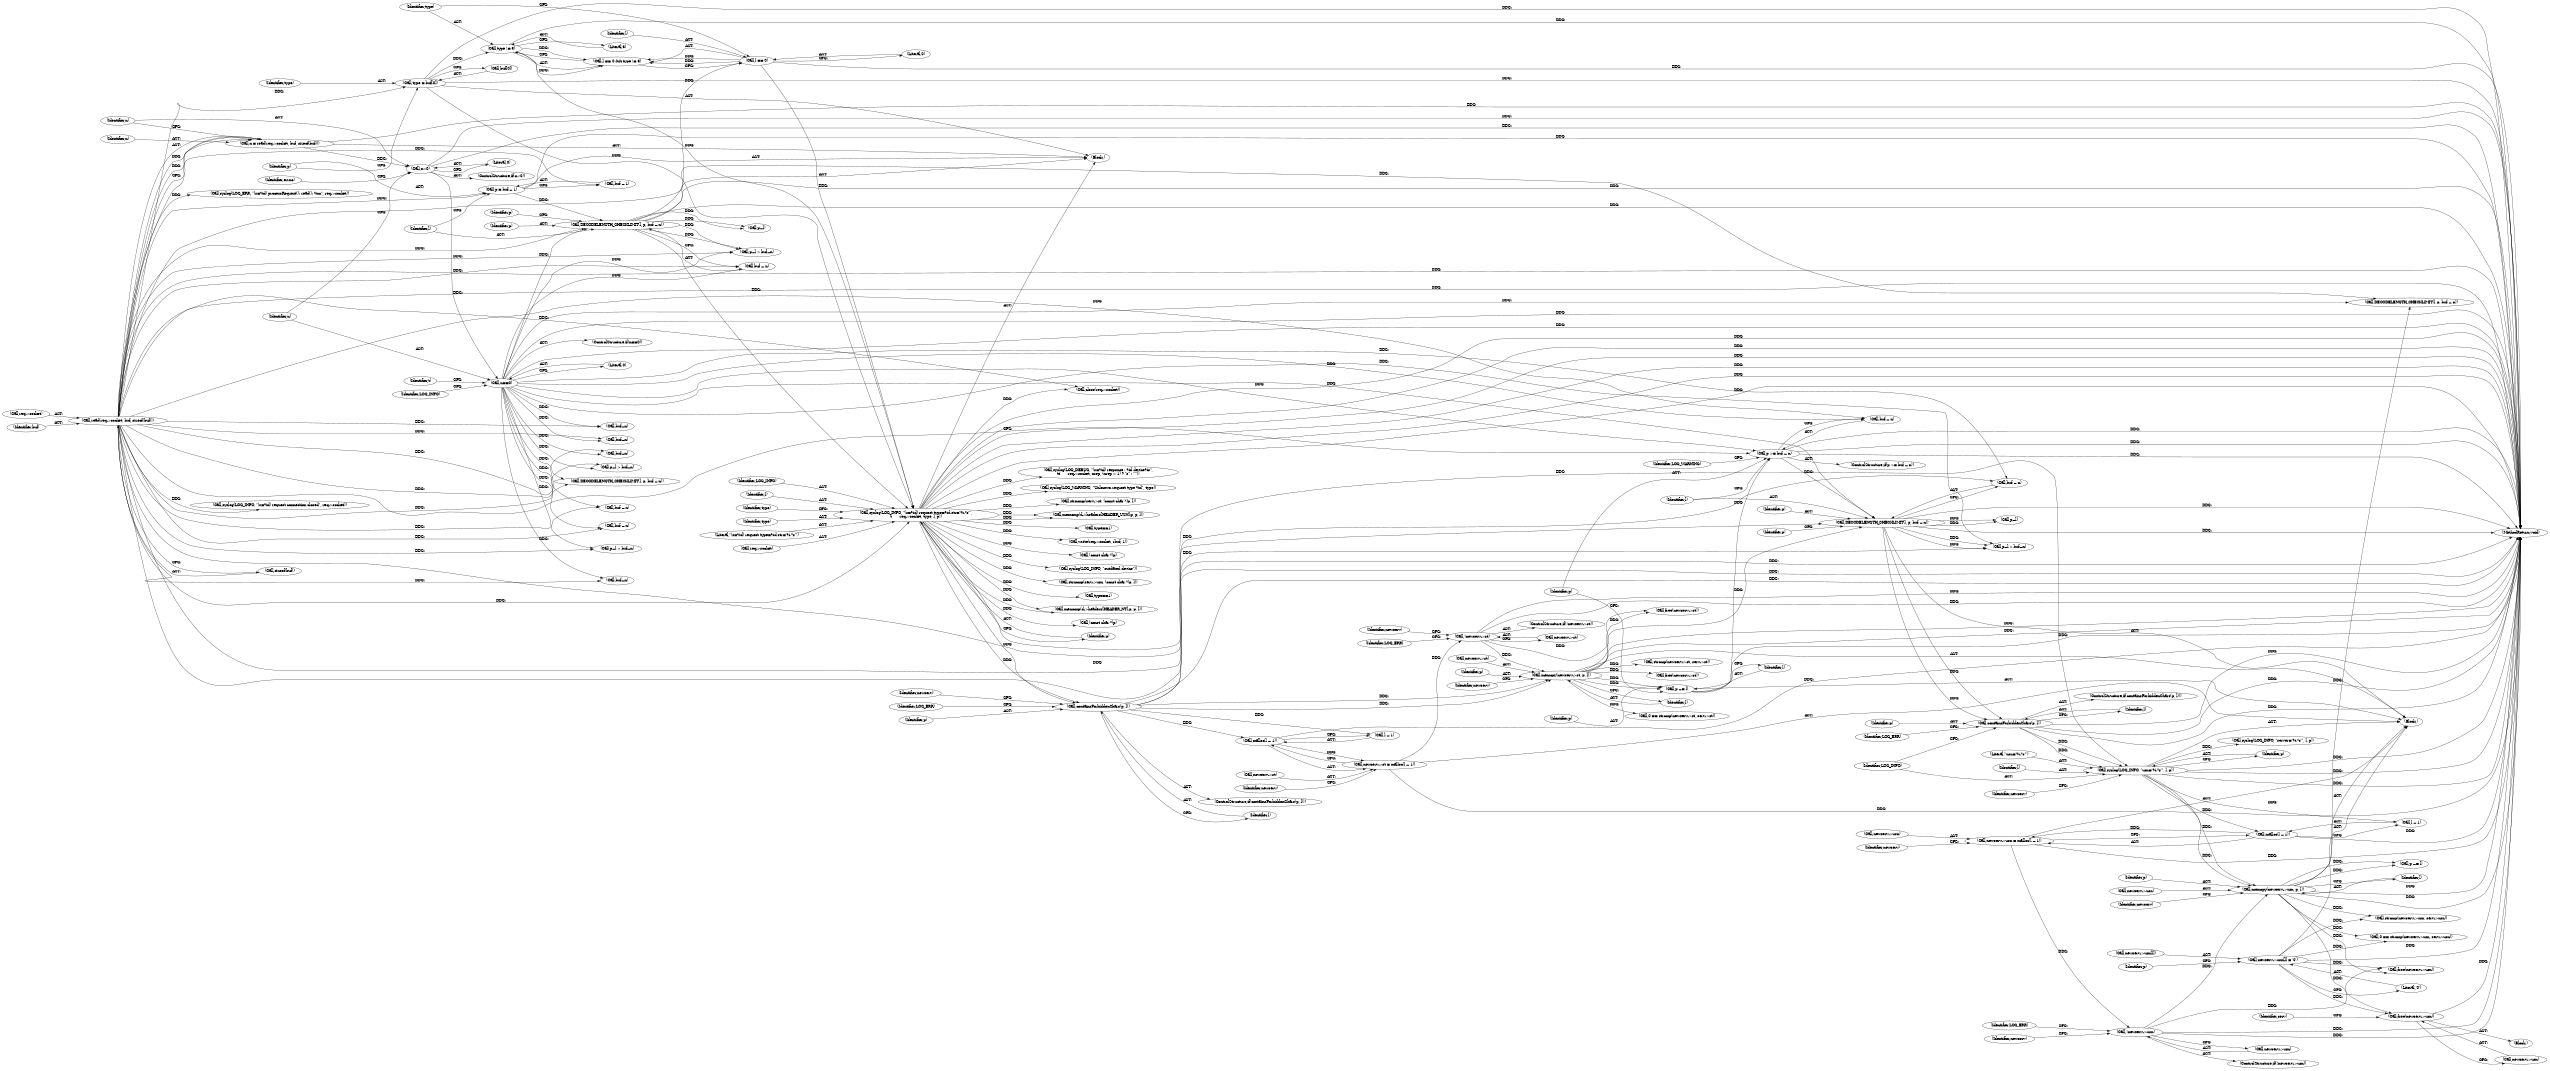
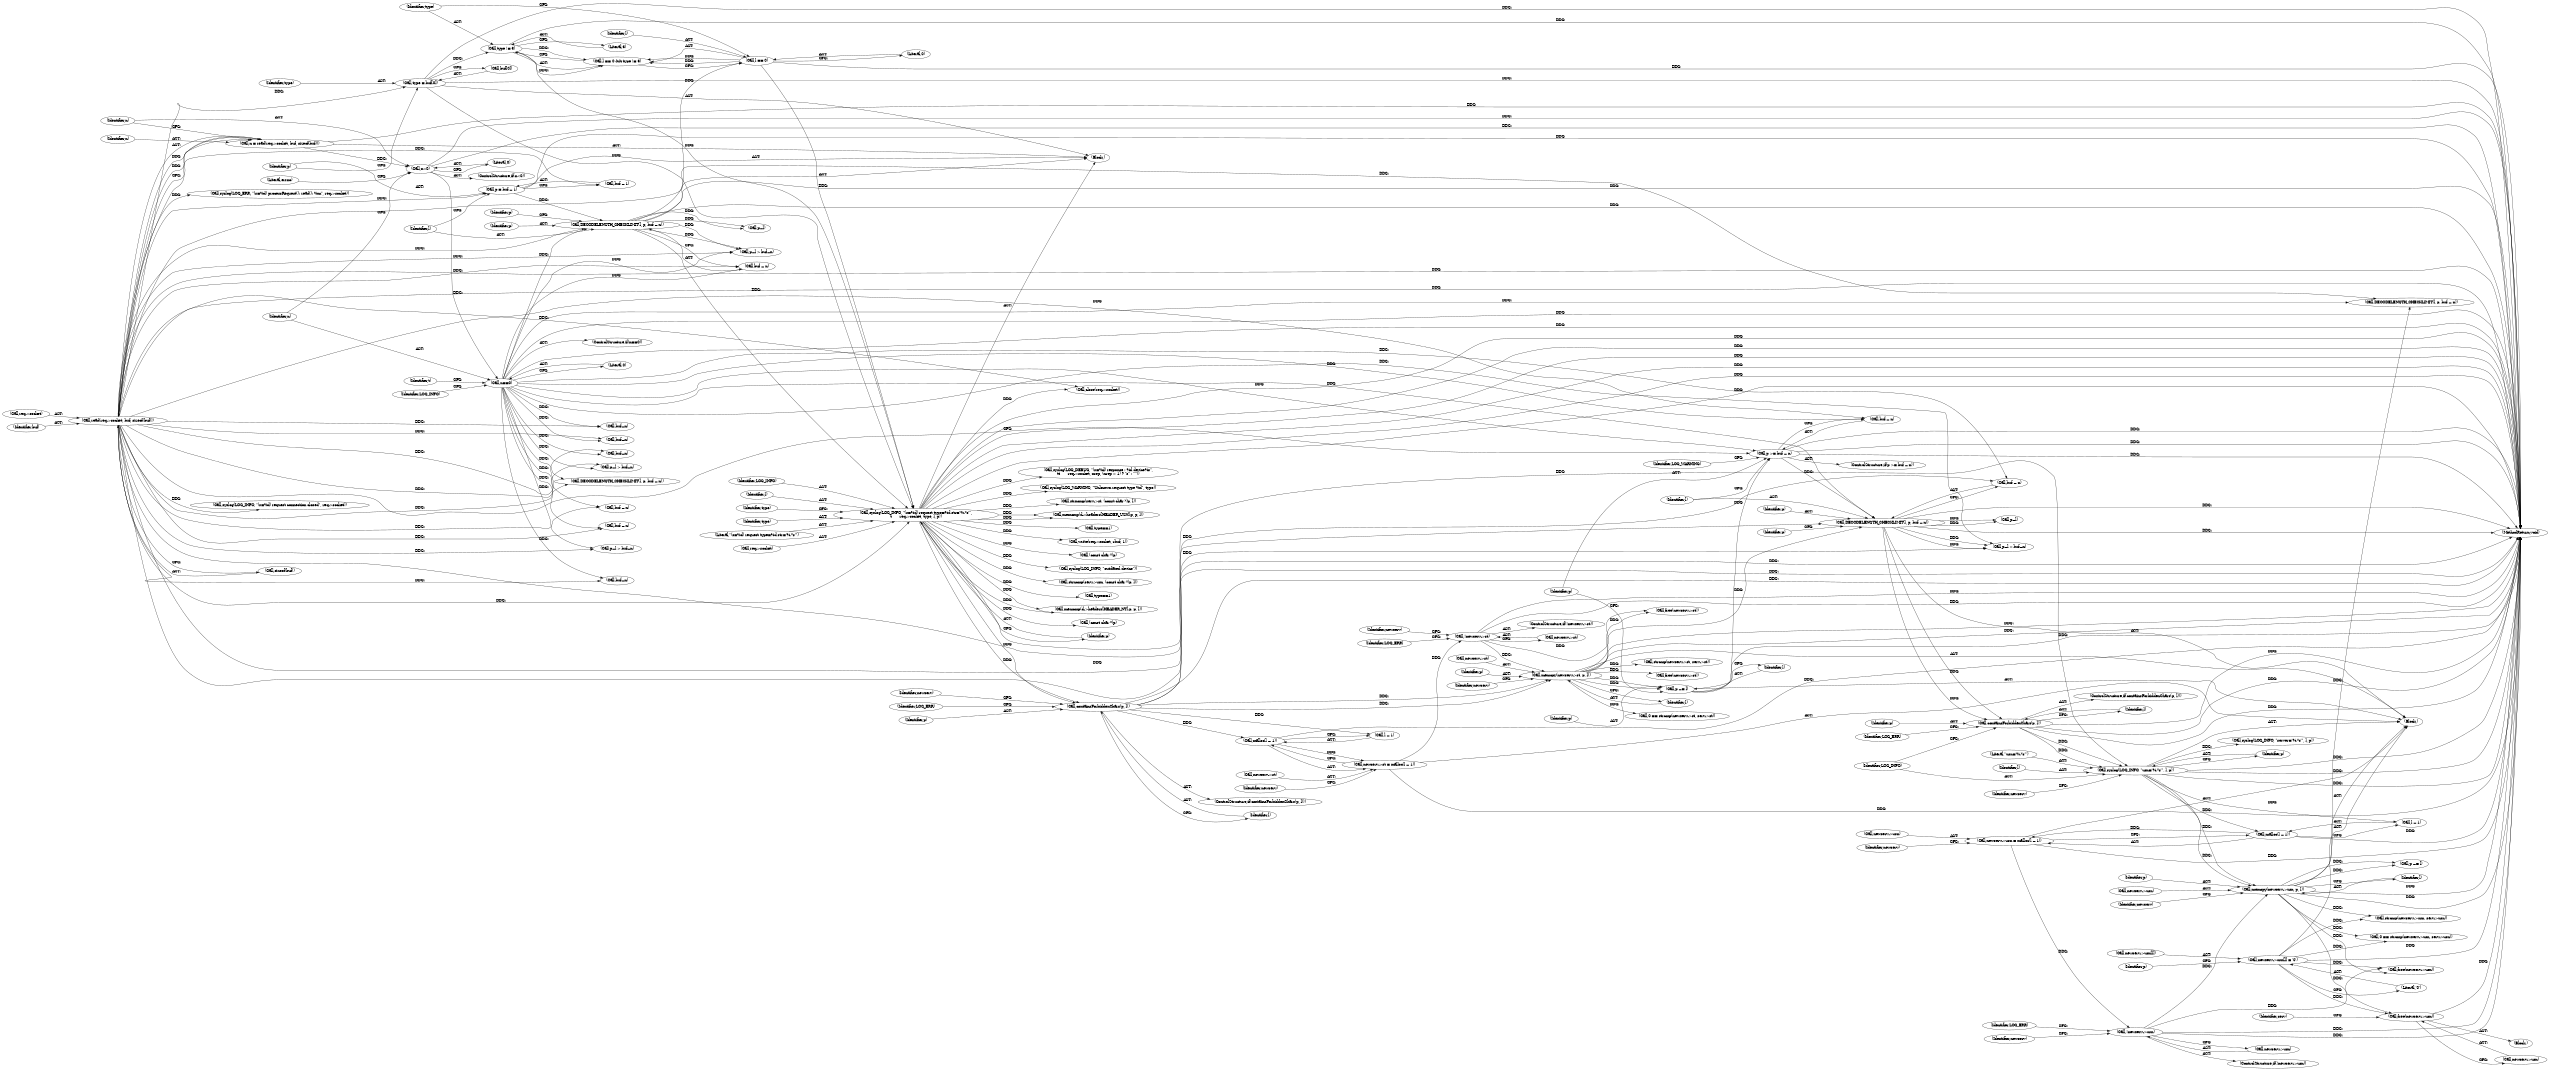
(280, 180) -> (280, 180)
